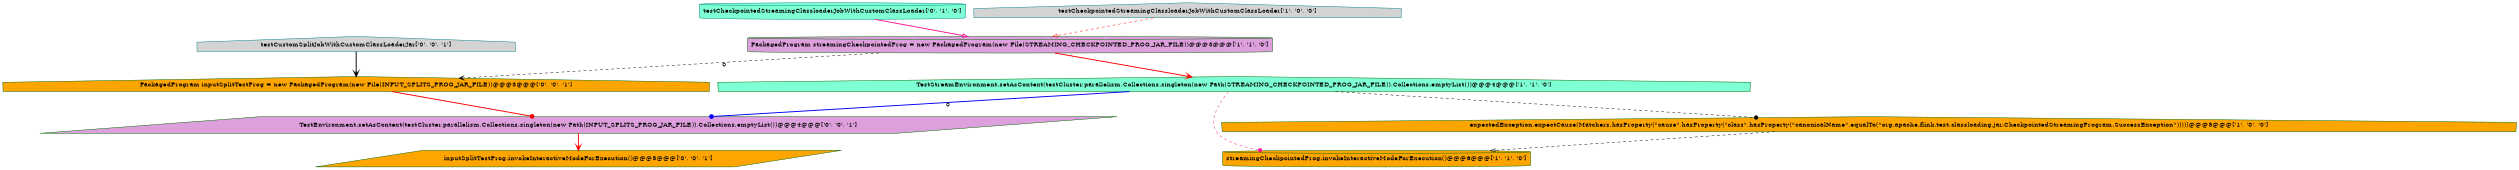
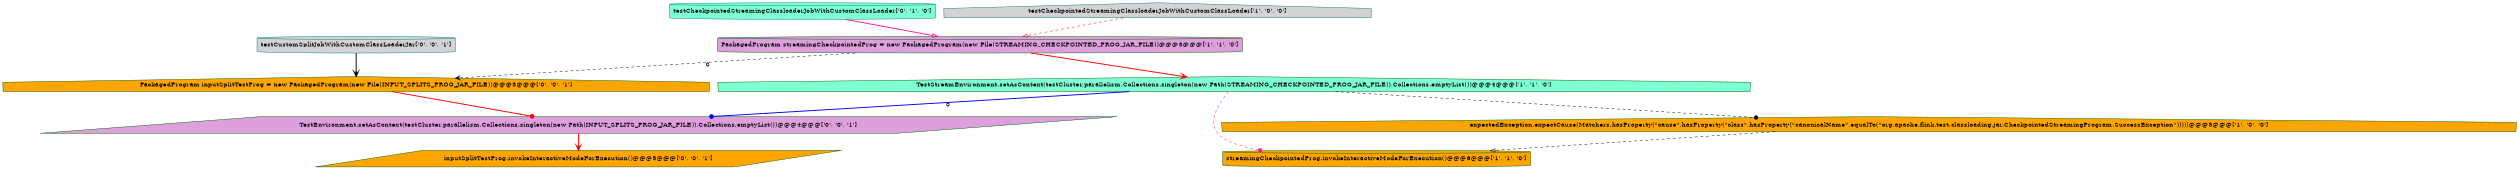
(356, 45) -> (356, 45)
